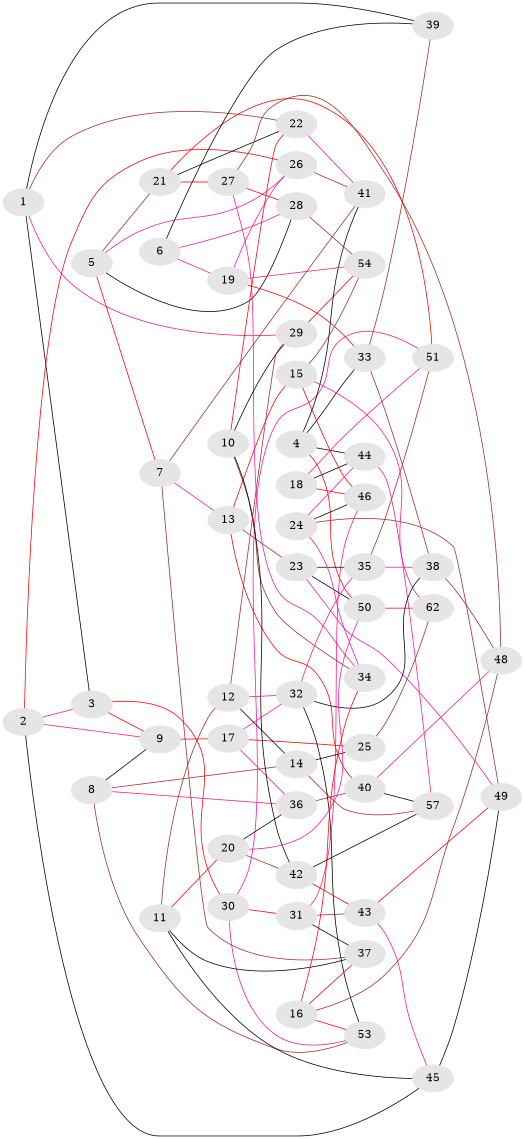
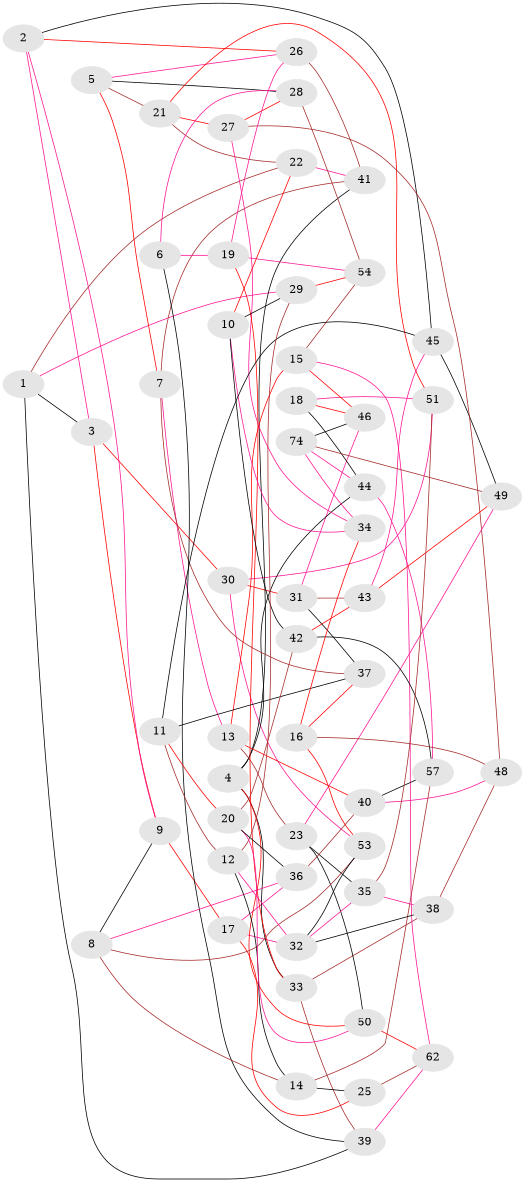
(220, 156) -> (220, 153)
(297, 526) -> (297, 442)
(268, 599) -> (248, 447)
none -> (399, 1100)
